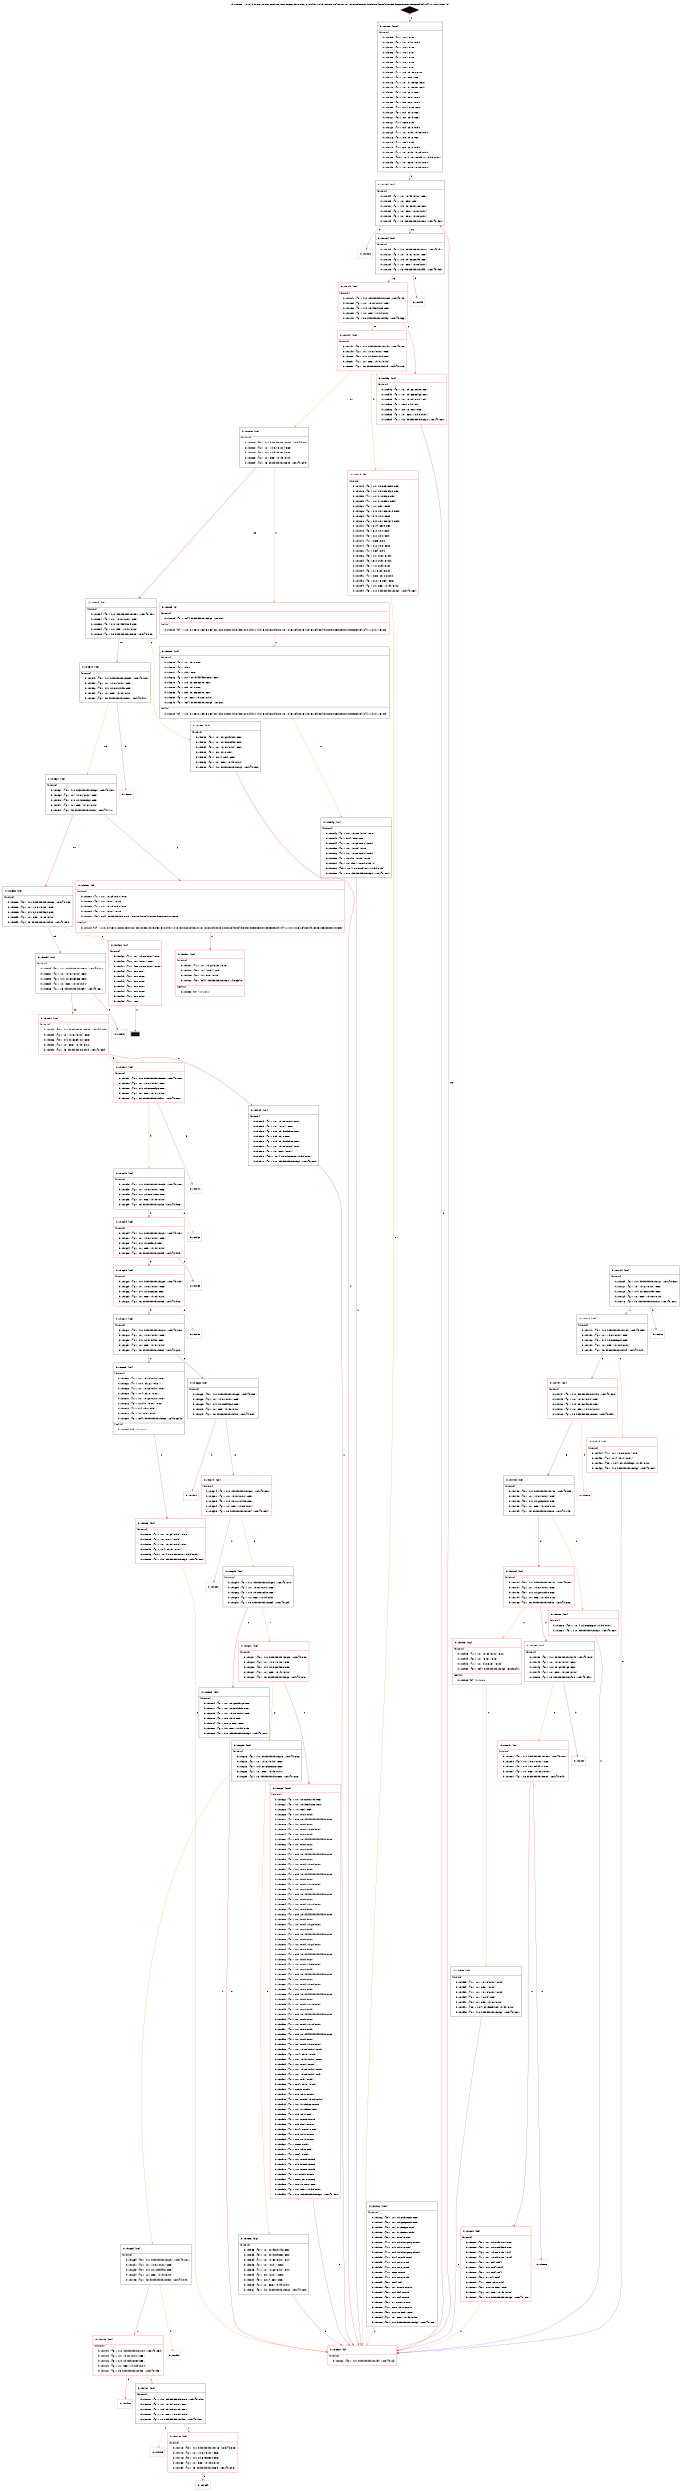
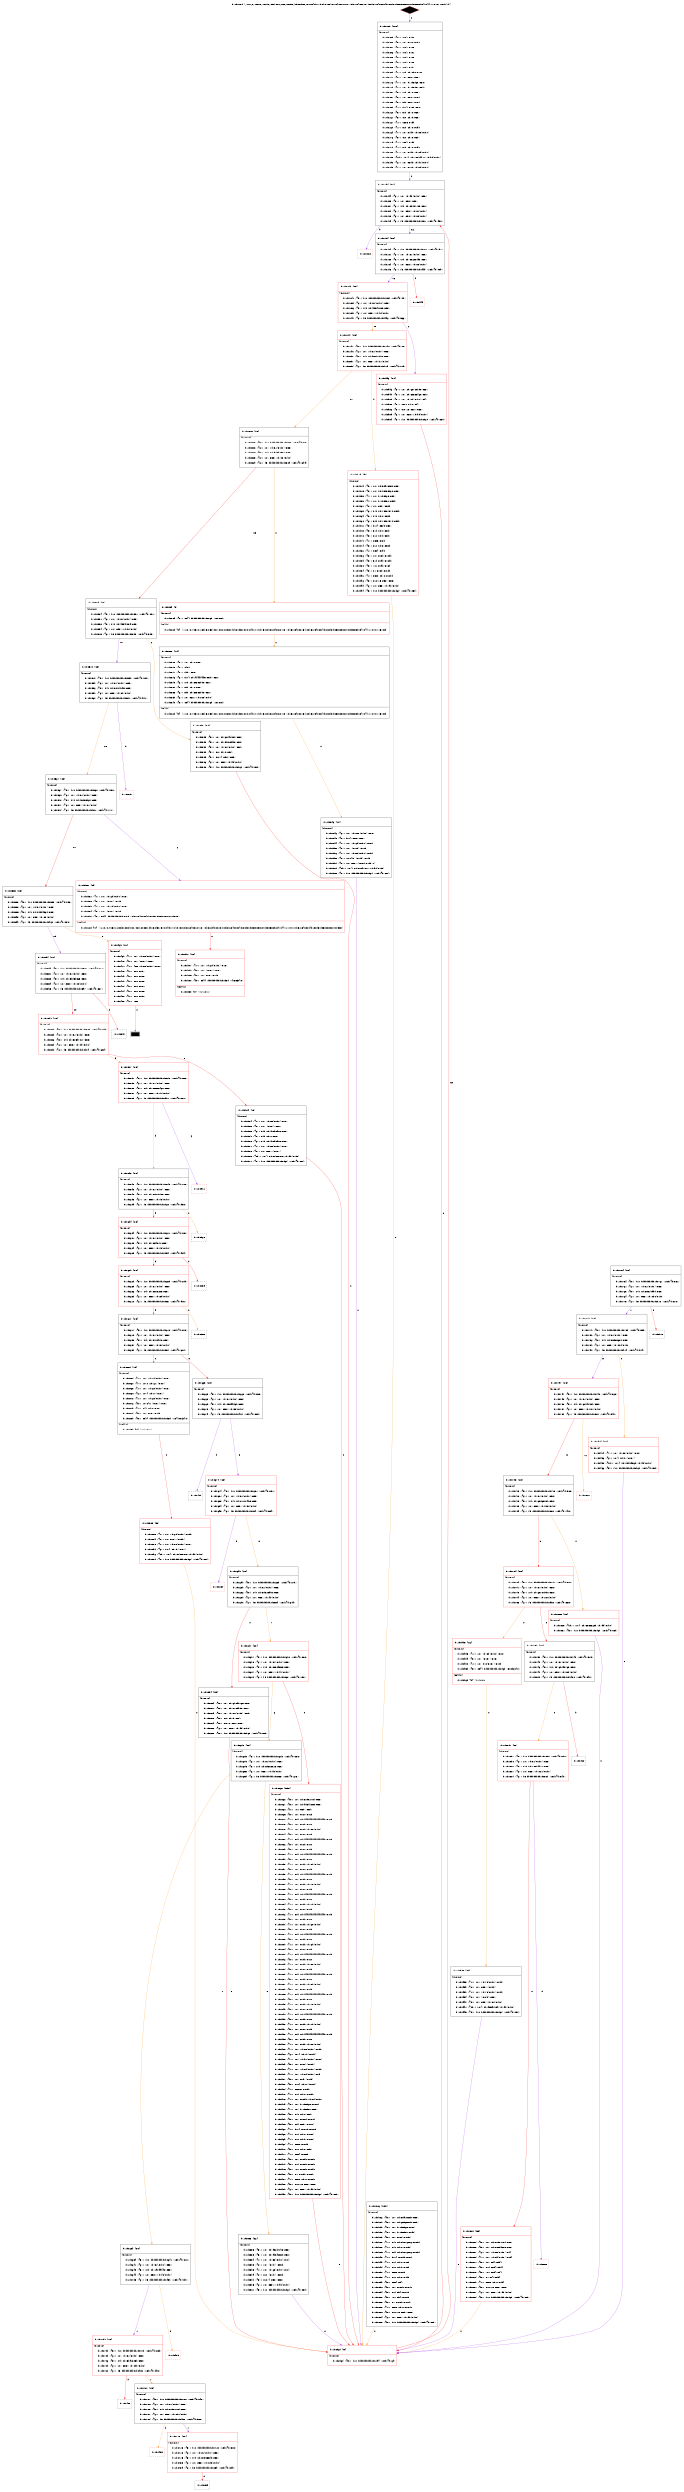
(584, 1455) -> (585, 1455)
